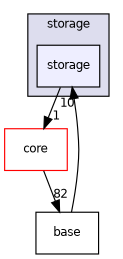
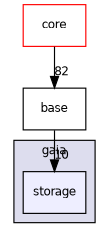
(68, 25) -> (55, 151)
(54, 103) -> none
